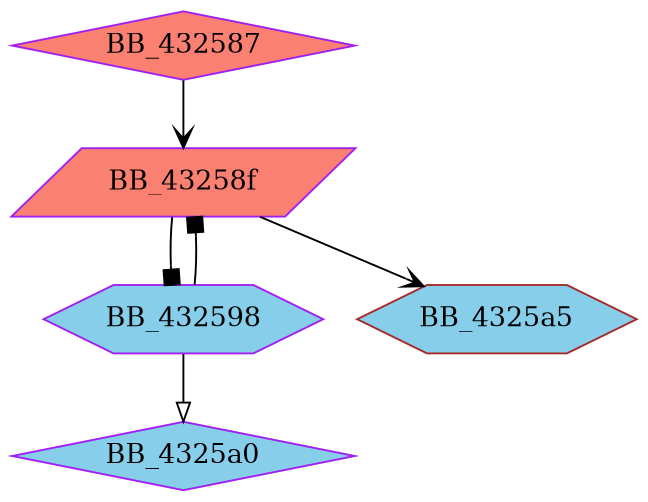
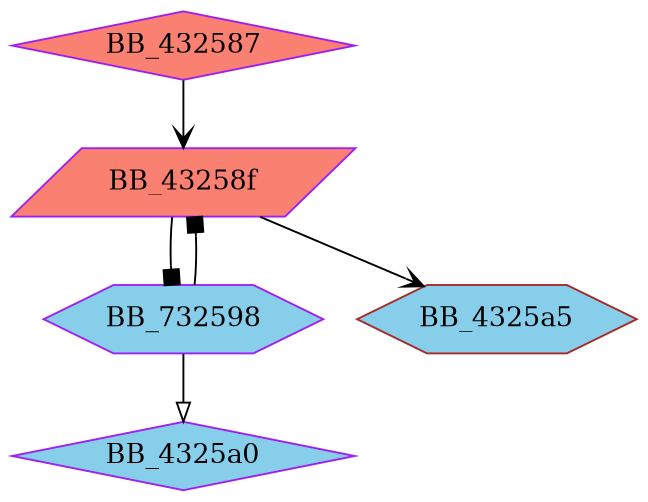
(183, 319) -> (183, 319)
